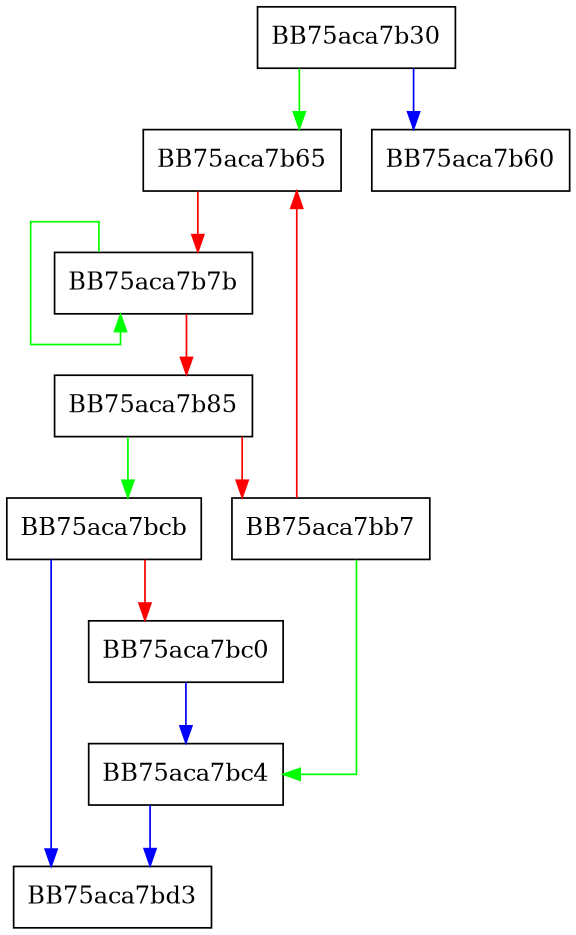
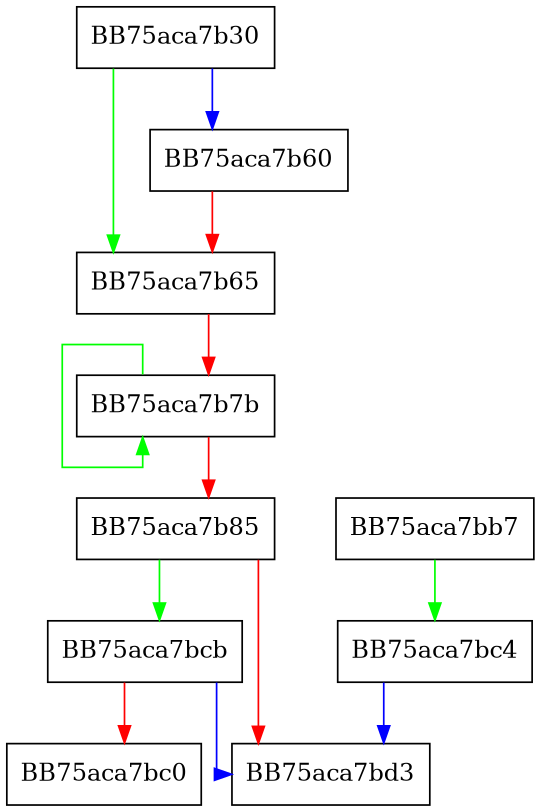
(297, 353) -> (212, 213)
(242, 459) -> (258, 643)
(186, 704) -> none
